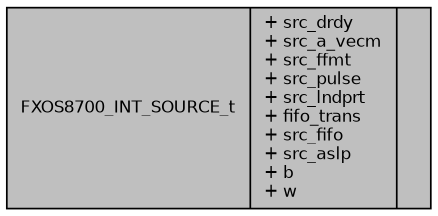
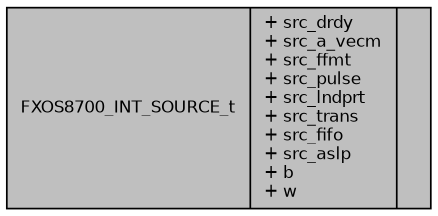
(313, 117) -> (312, 117)
